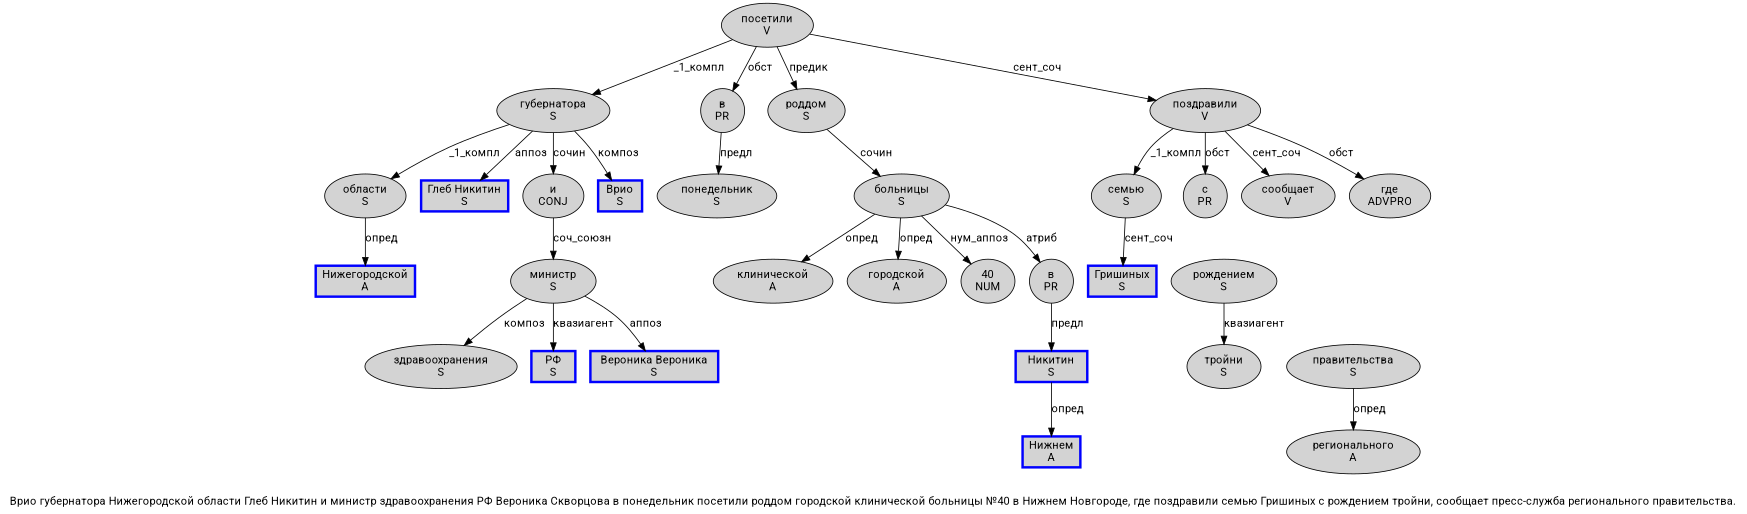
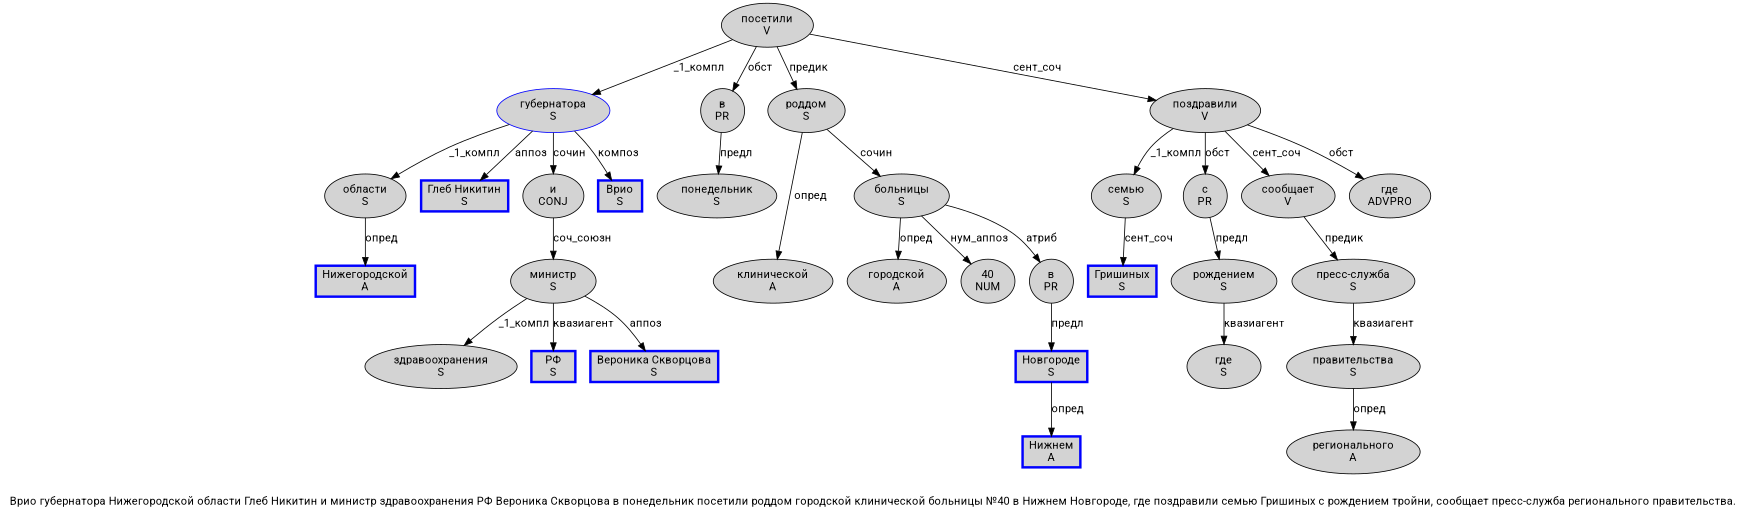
(553, 111) -> (553, 111)
none -> (1214, 234)
(842, 236) -> (791, 192)
none -> (1353, 281)
(524, 324) -> (524, 324)
(654, 367) -> (654, 367)
(1051, 367) -> (1051, 367)
(1224, 367) -> (1224, 367)
